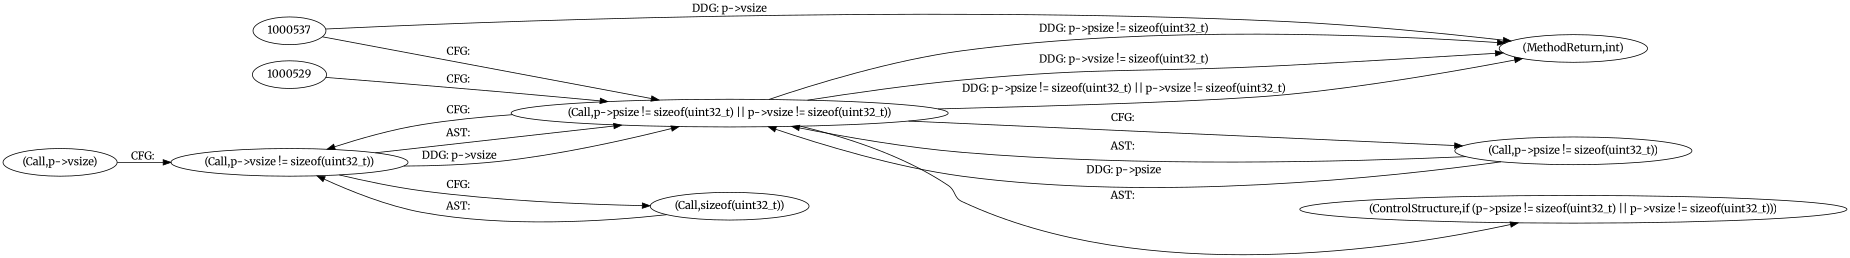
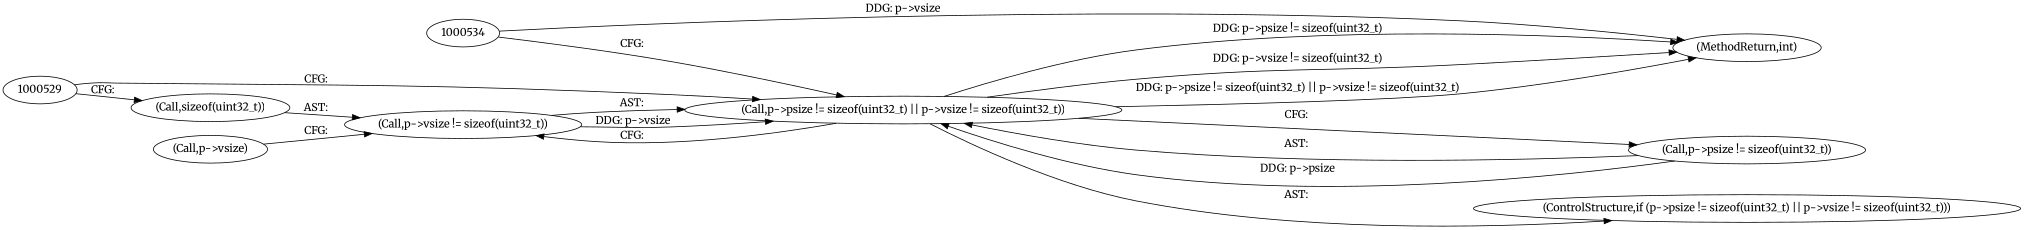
(289, 31) -> (463, 33)
(490, 198) -> (105, 97)
